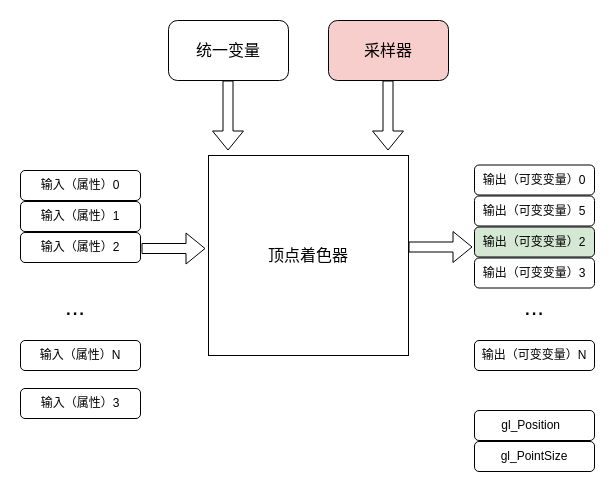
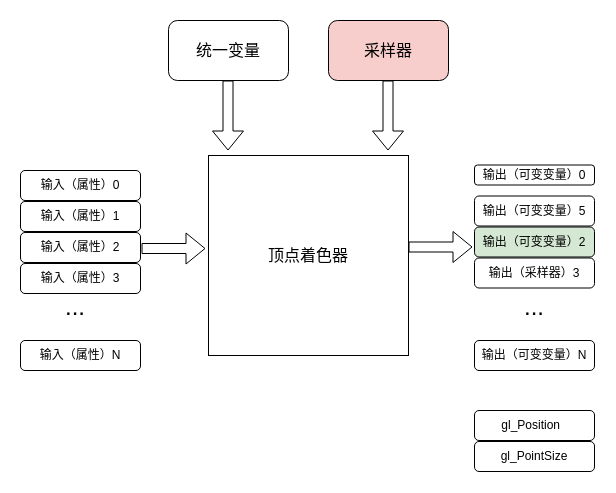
(535, 180) -> (535, 175)
(535, 274) -> (535, 274)
(81, 404) -> (81, 279)
